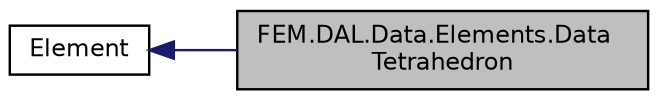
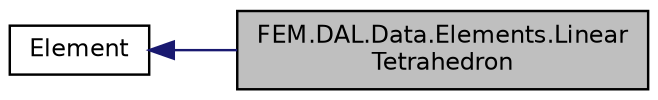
(443, 50) -> (443, 50)
